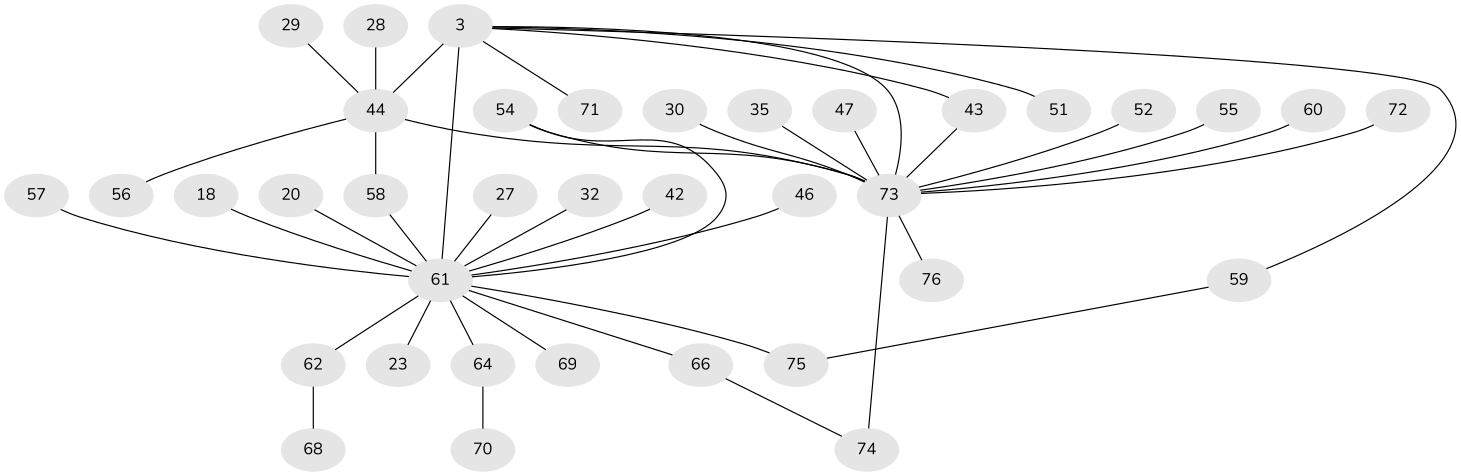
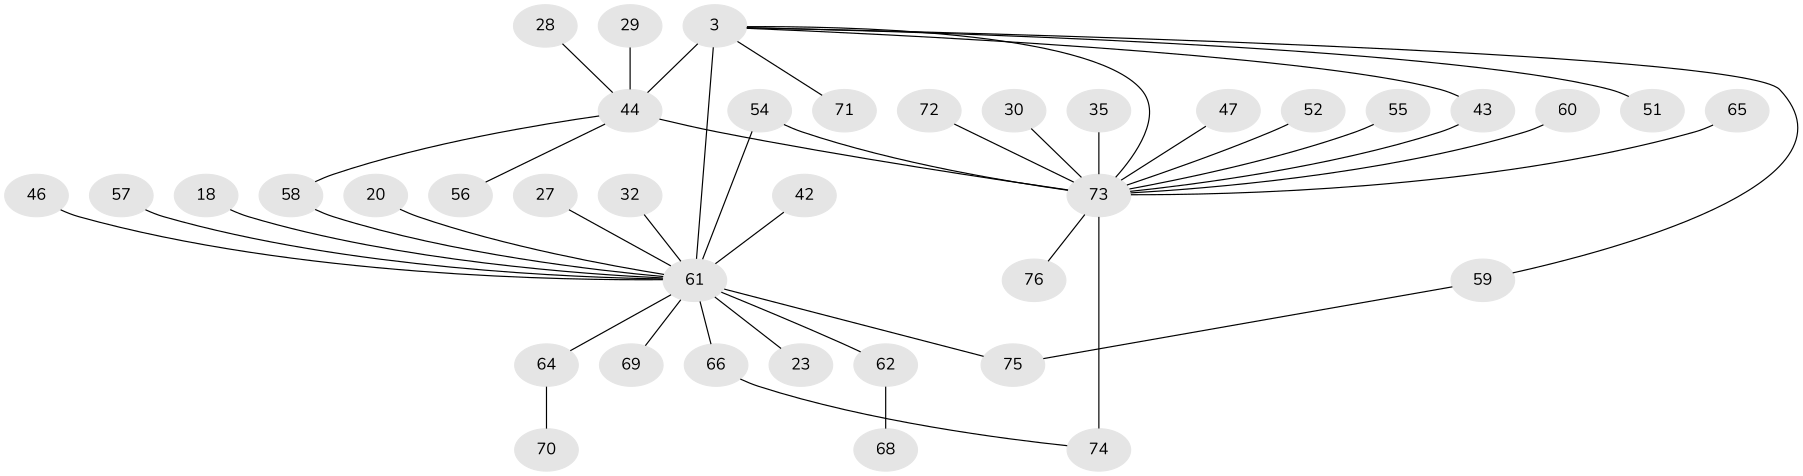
none -> (1737, 111)
